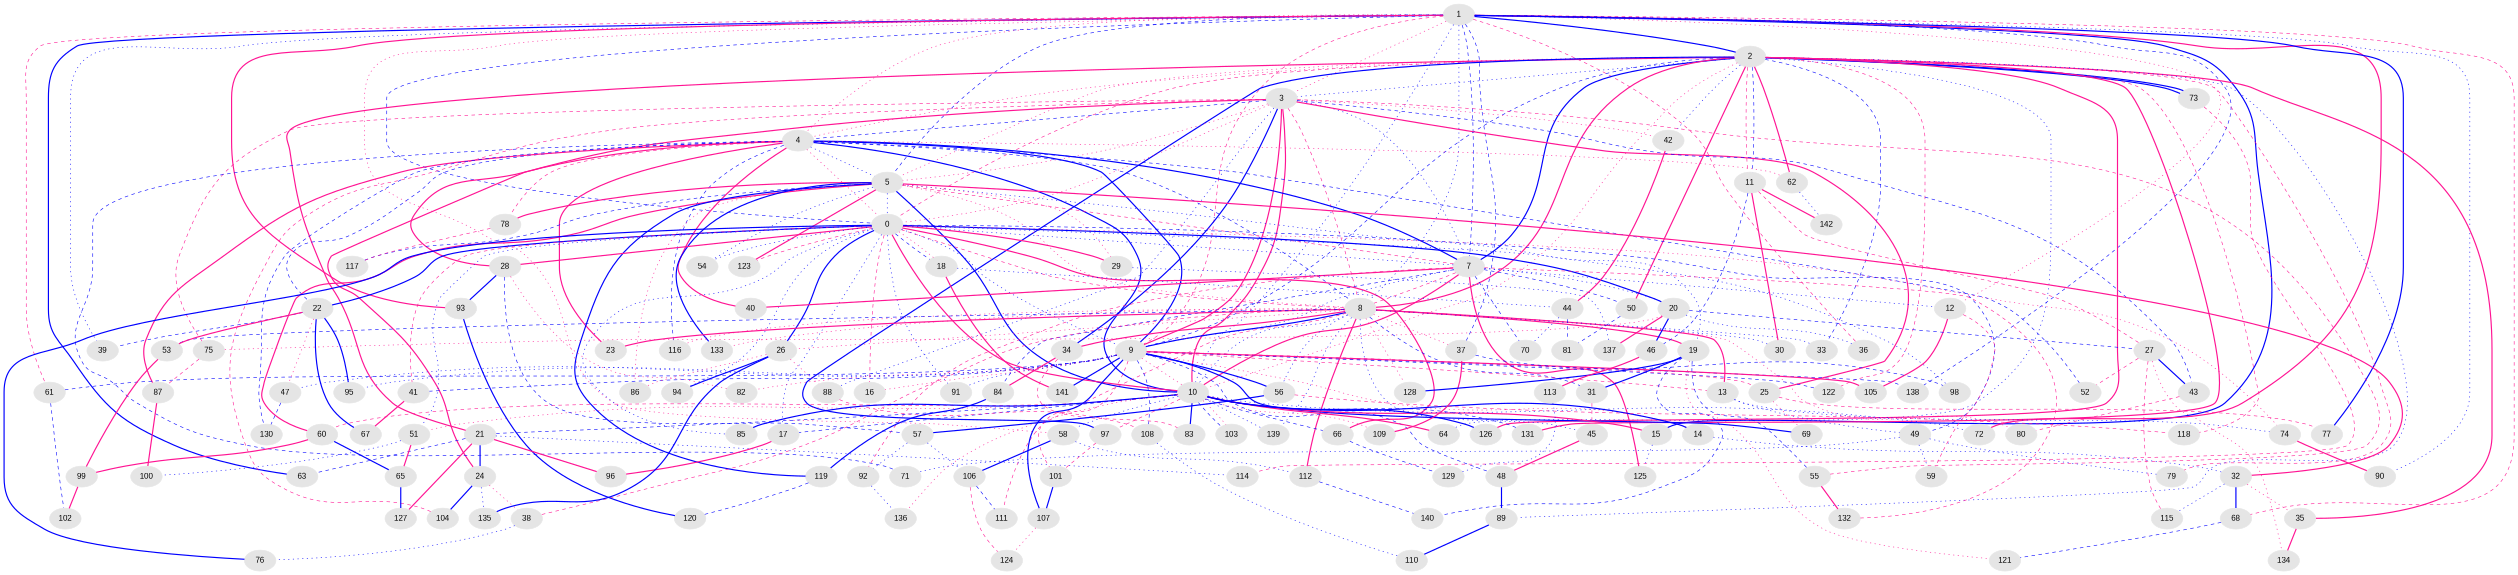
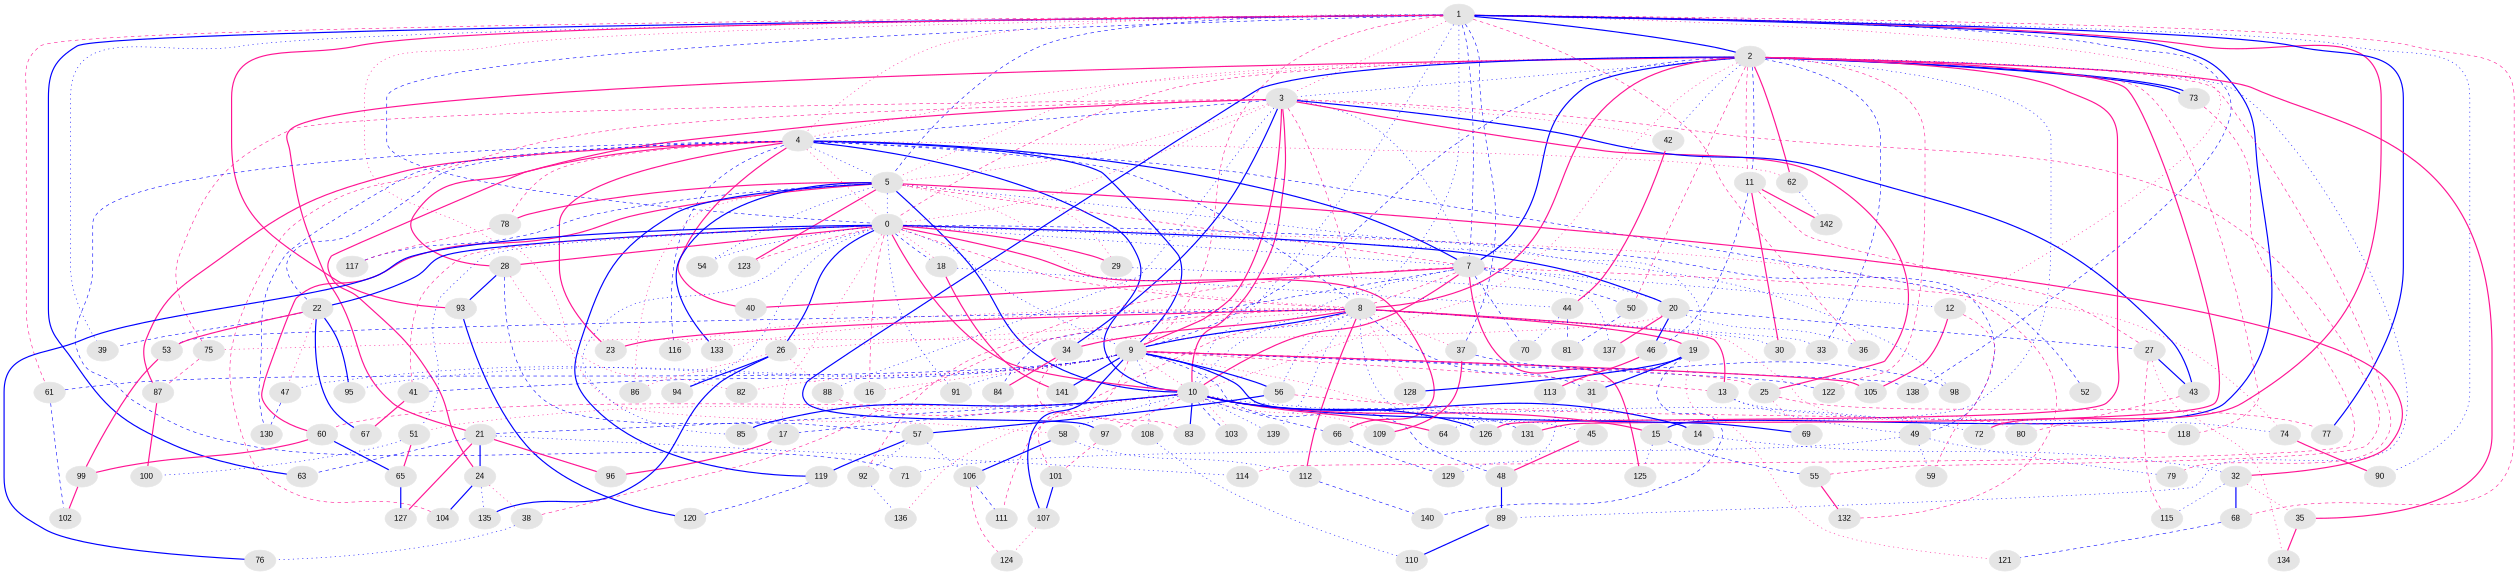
(1803, 164) -> (1803, 164)
(1691, 183) -> (1691, 183)
(833, 313) -> (833, 313)
(2114, 374) -> none
(1146, 380) -> (1146, 380)
(1773, 434) -> (1726, 459)
(876, 435) -> (860, 459)
